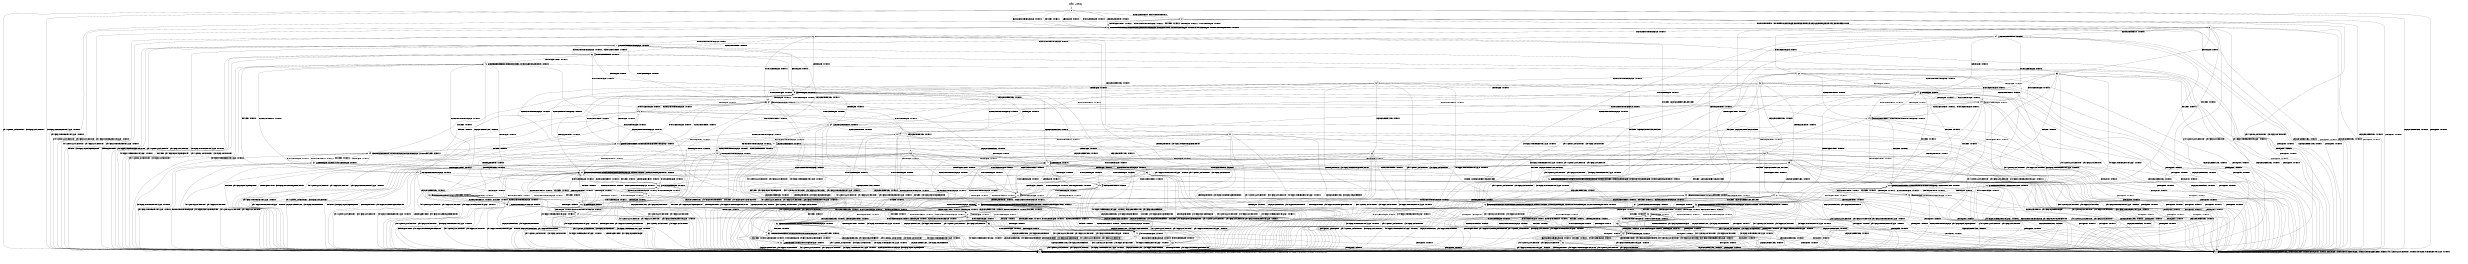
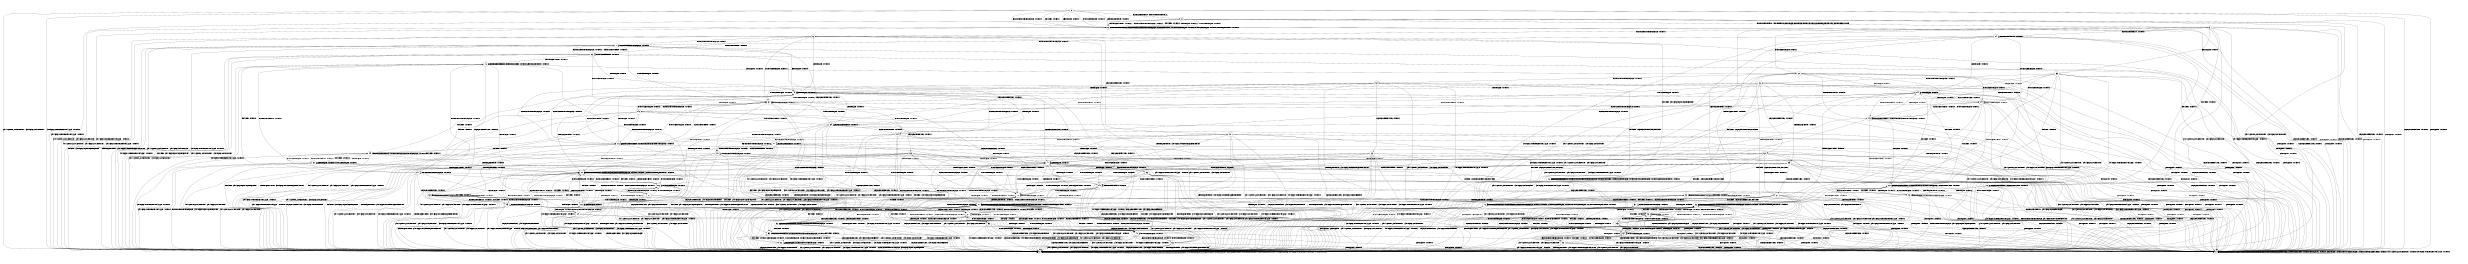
(1071, 4) -> none
(1511, 68) -> (1142, 72)
(781, 96) -> none
(1678, 102) -> (1678, 102)
(863, 132) -> (866, 128)
(878, 219) -> (1049, 229)
